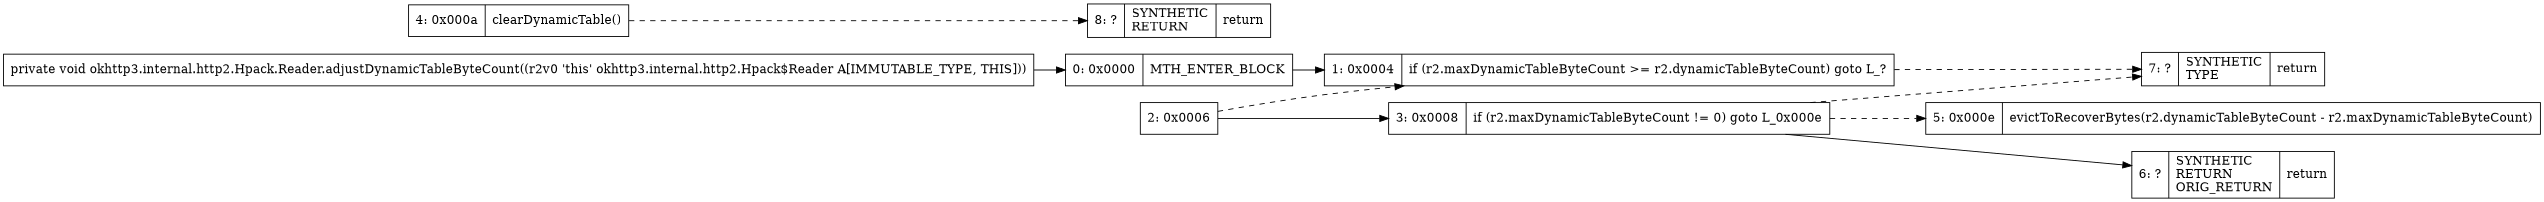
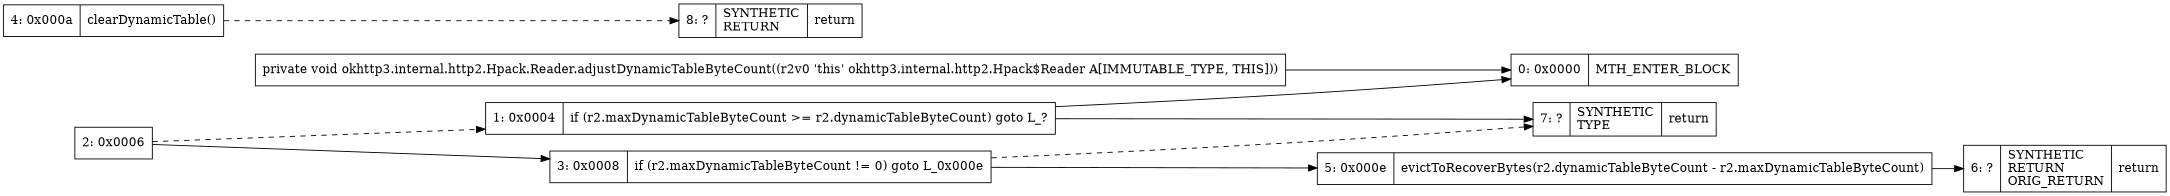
(2013, 69) -> (1290, 119)
(1304, 70) -> (1279, 95)
(1873, 118) -> (1150, 168)
(1954, 150) -> (1943, 169)
